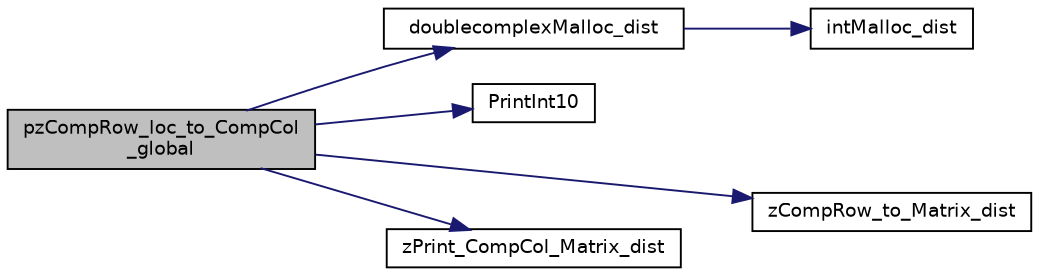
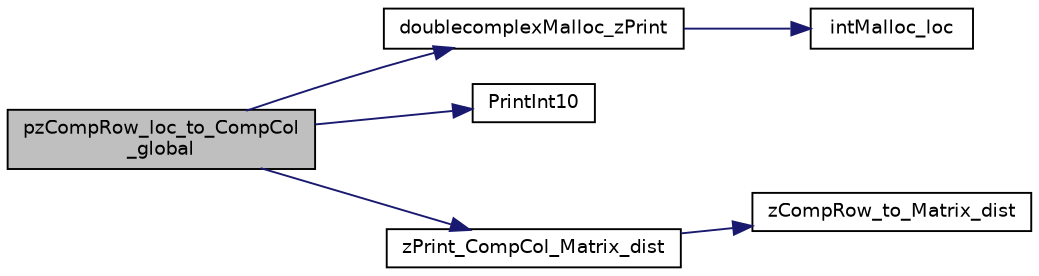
(534, 29) -> (534, 29)
(892, 29) -> (892, 29)
(524, 175) -> (707, 231)
